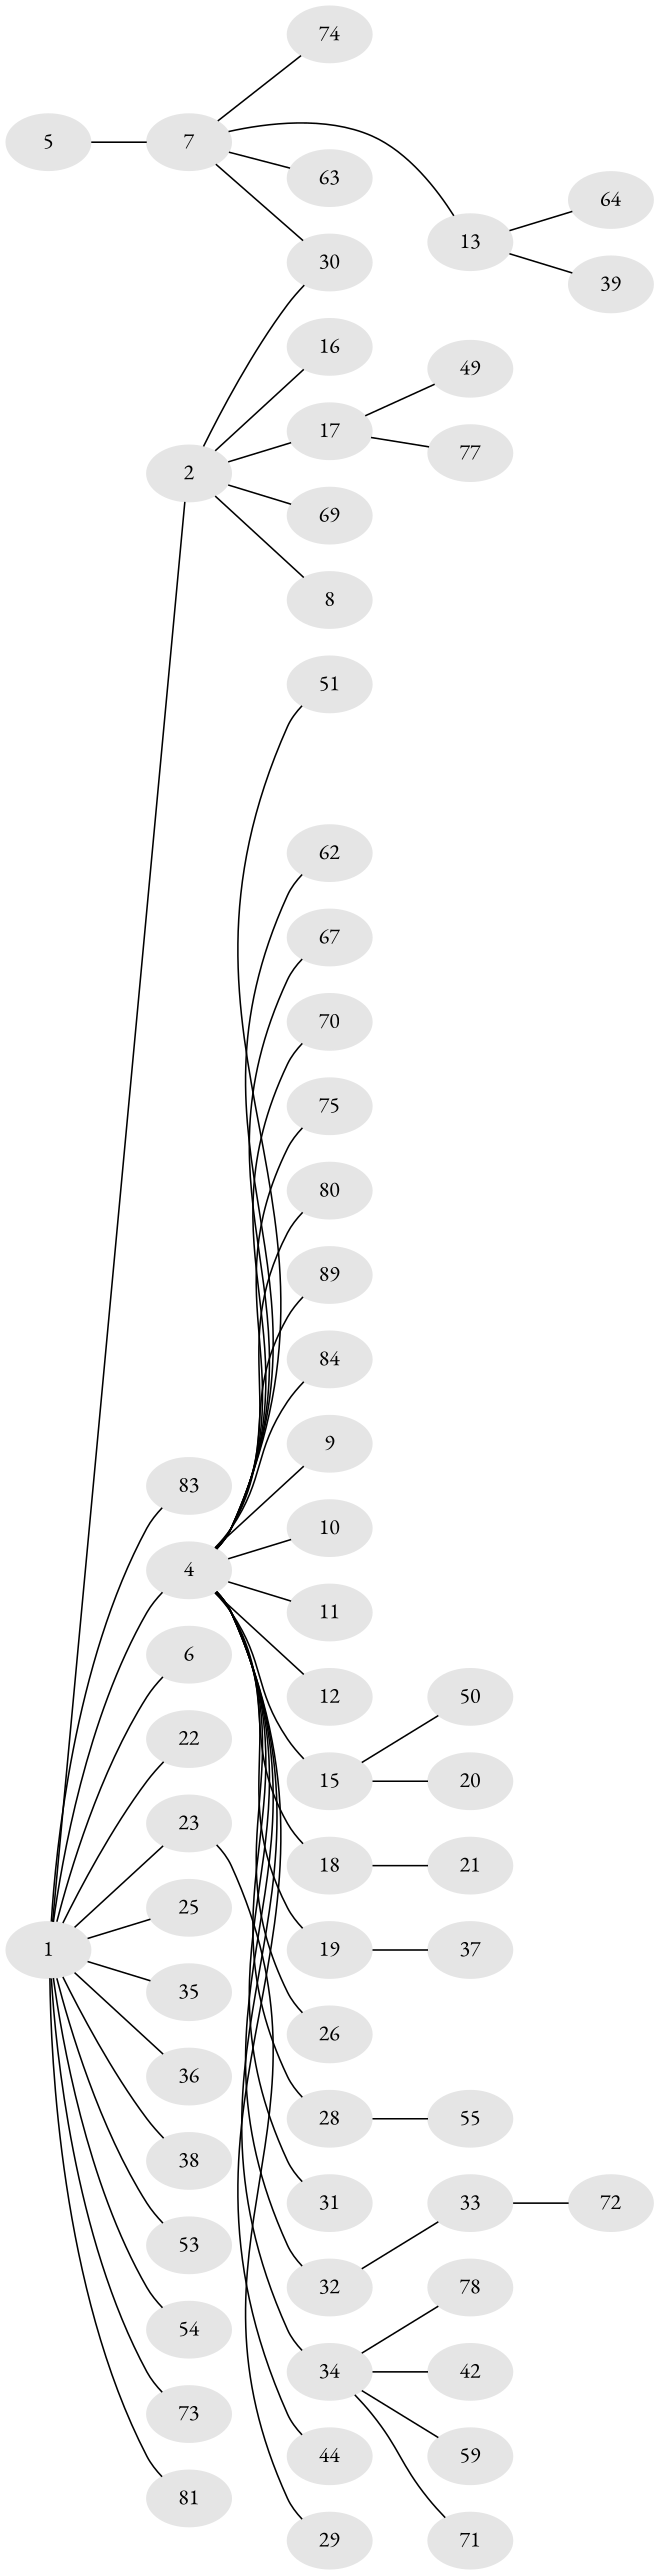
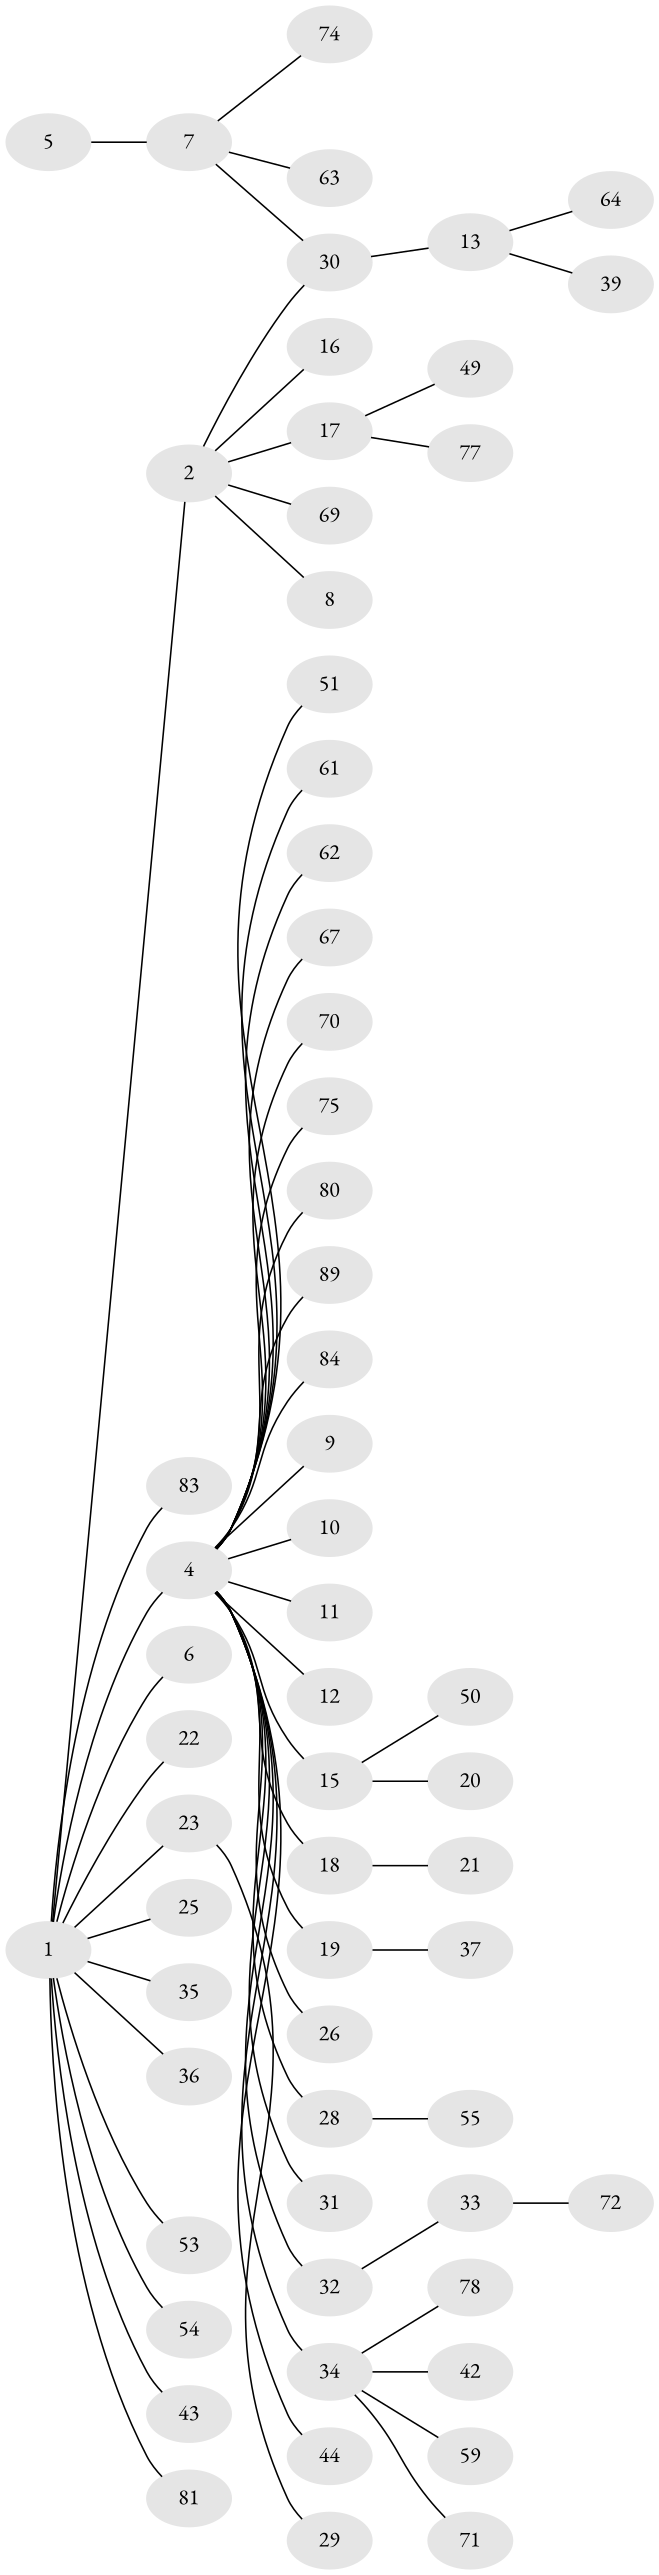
(358, 131) -> (400, 252)
none -> (330, 769)
(189, 2161) -> none
(189, 2414) -> (189, 2414)
